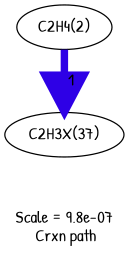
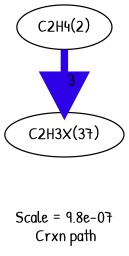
(70, 81) -> (70, 81)
